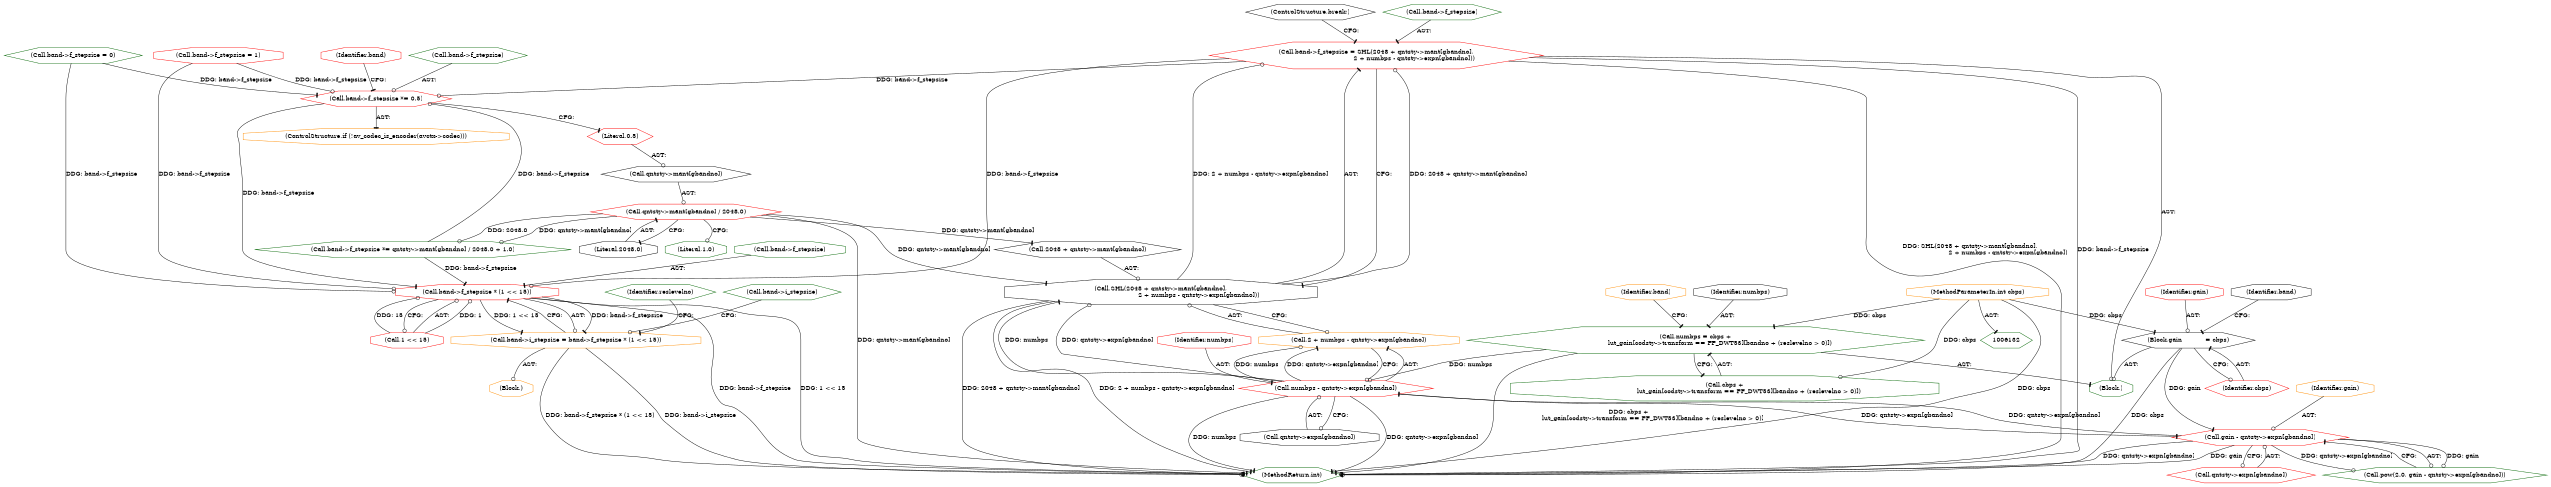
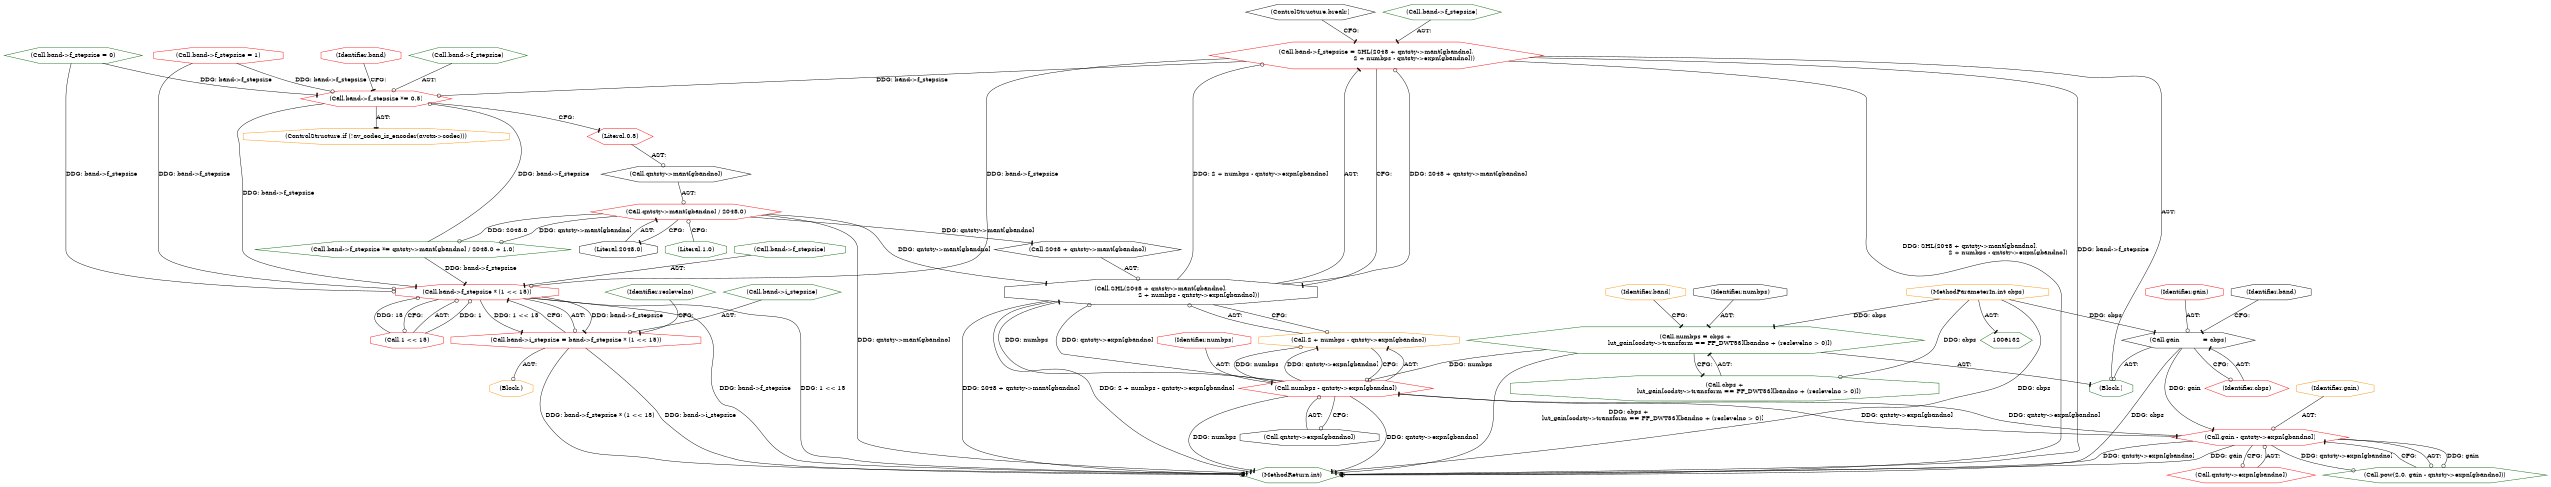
(712, 228) -> (691, 233)
(730, 316) -> (730, 316)
(576, 340) -> (576, 340)
(2188, 340) -> (2188, 340)
